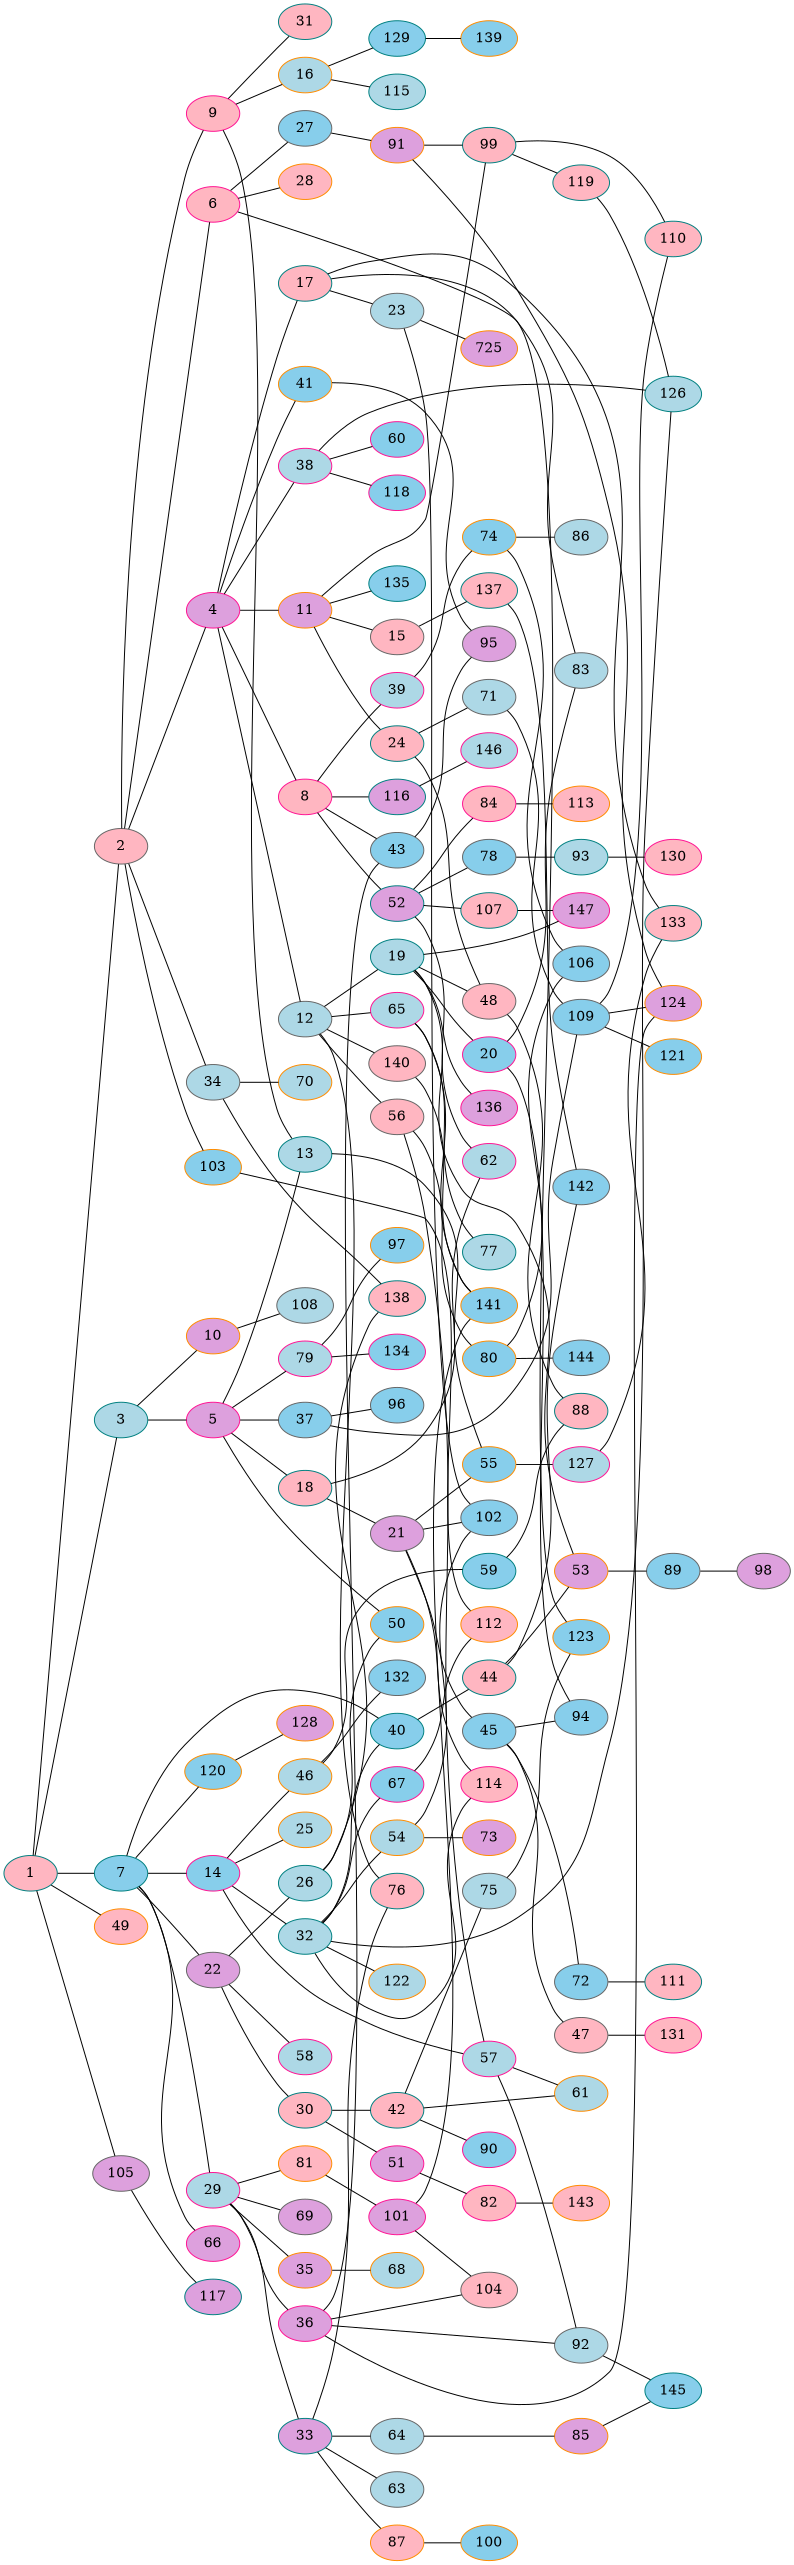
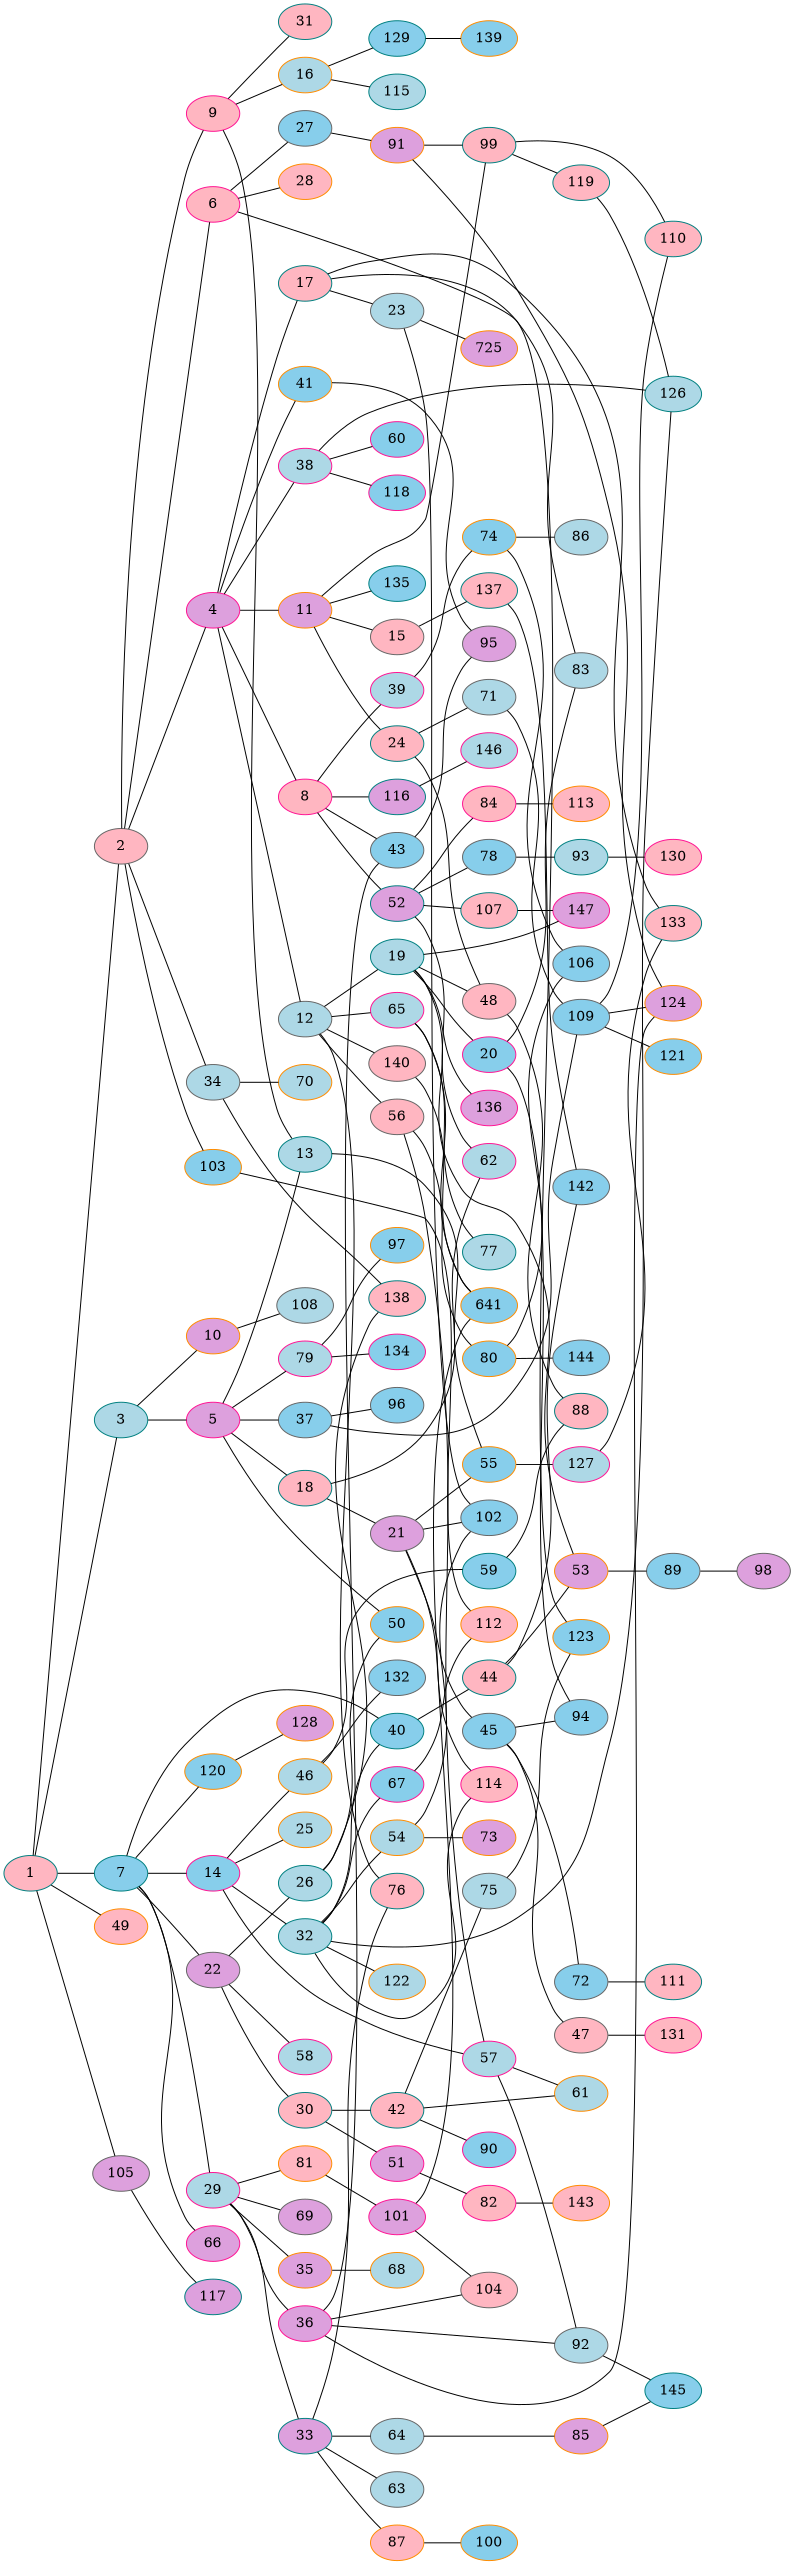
(489, 1305) -> (489, 1305)
